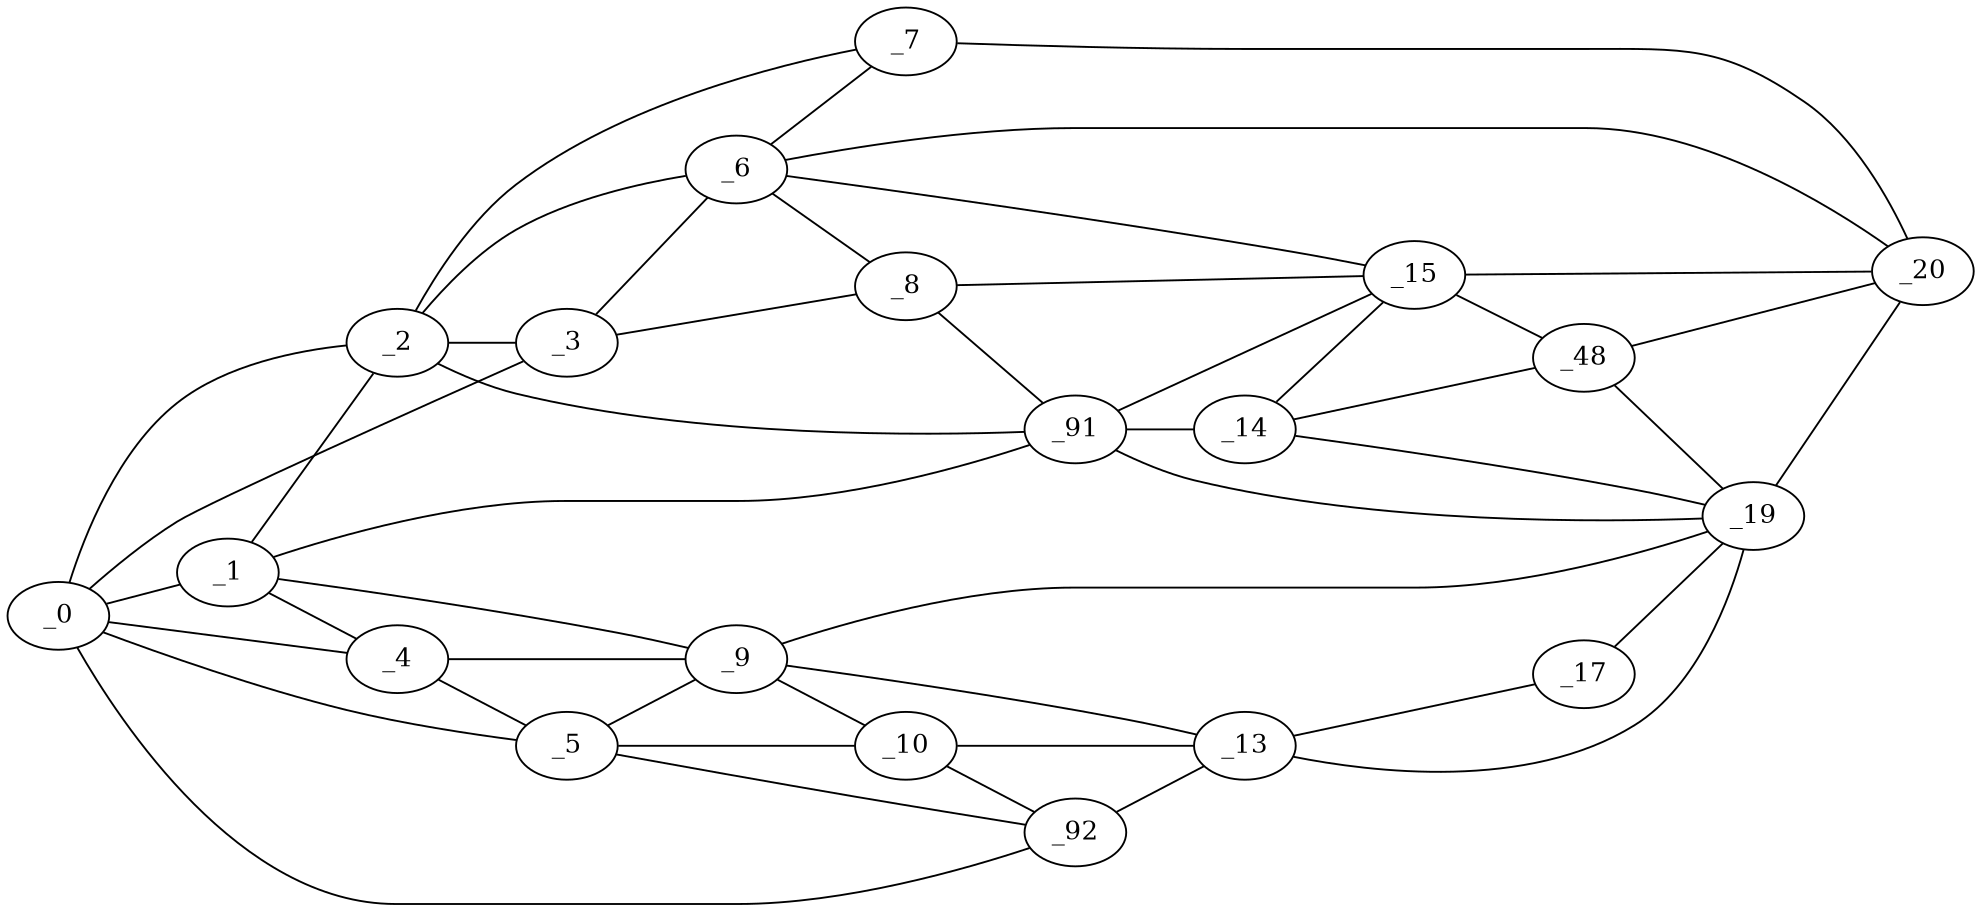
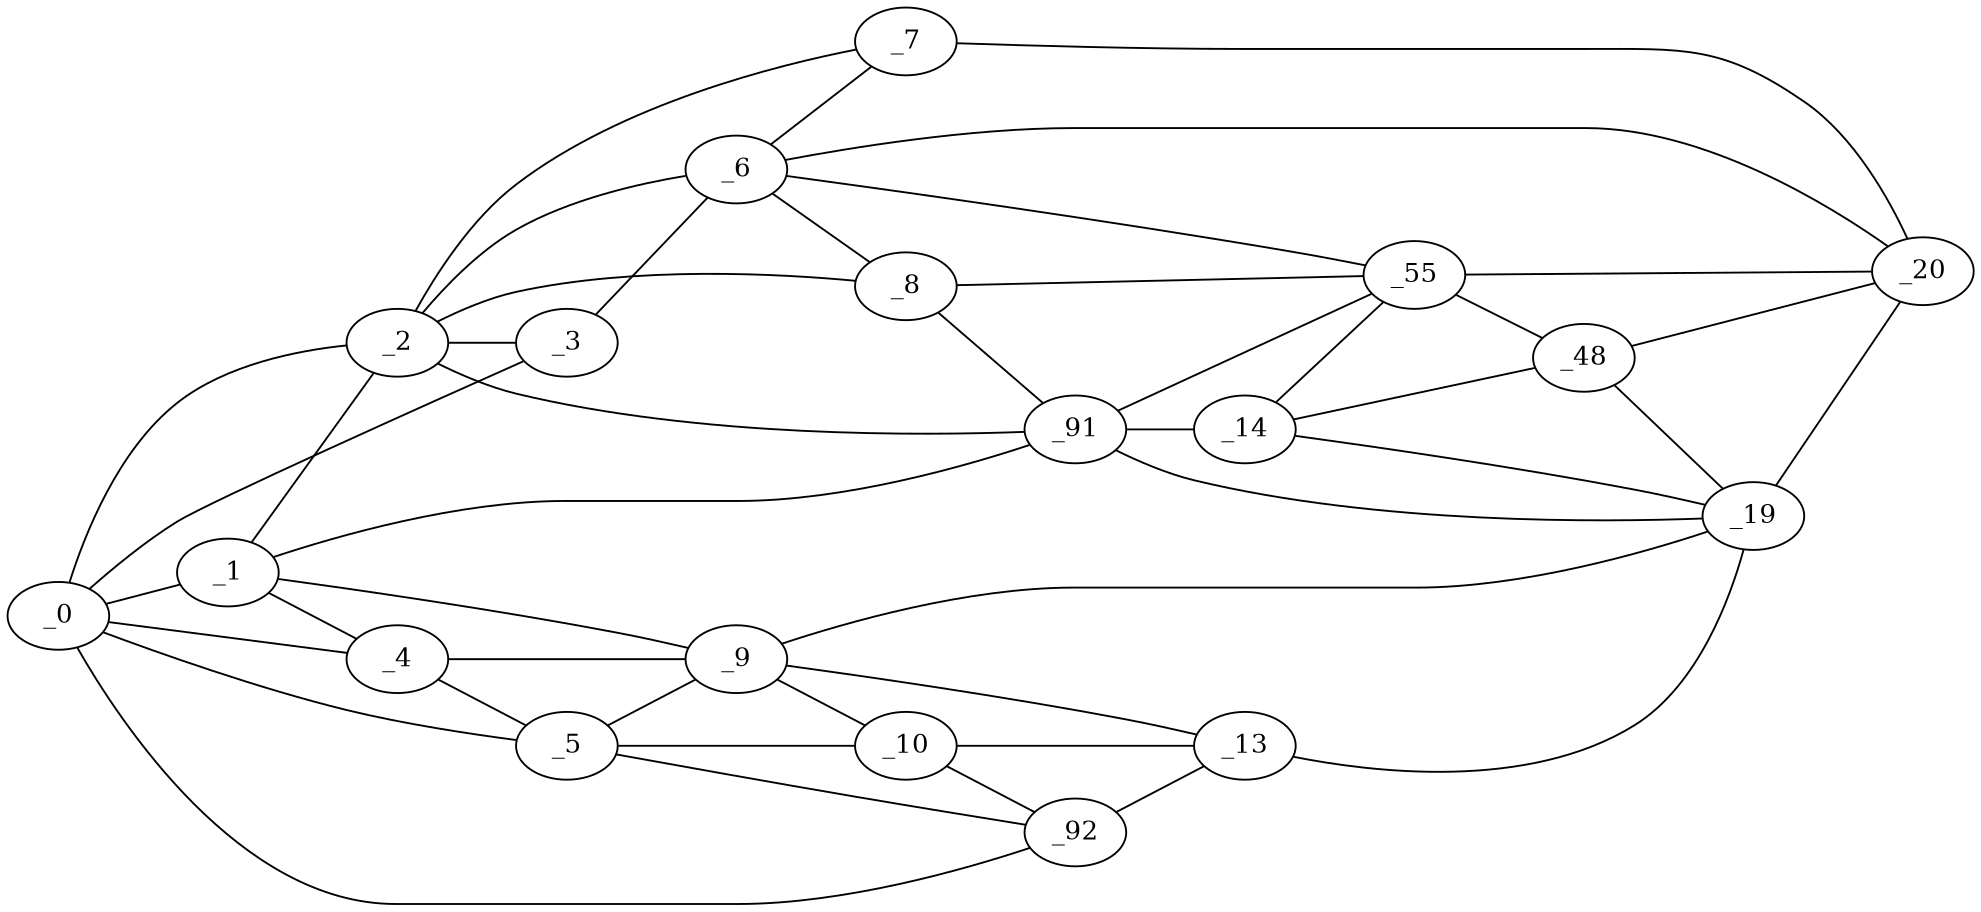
(1414, 275) -> (1414, 275)
(736, 315) -> (654, 275)
(1584, 674) -> none
